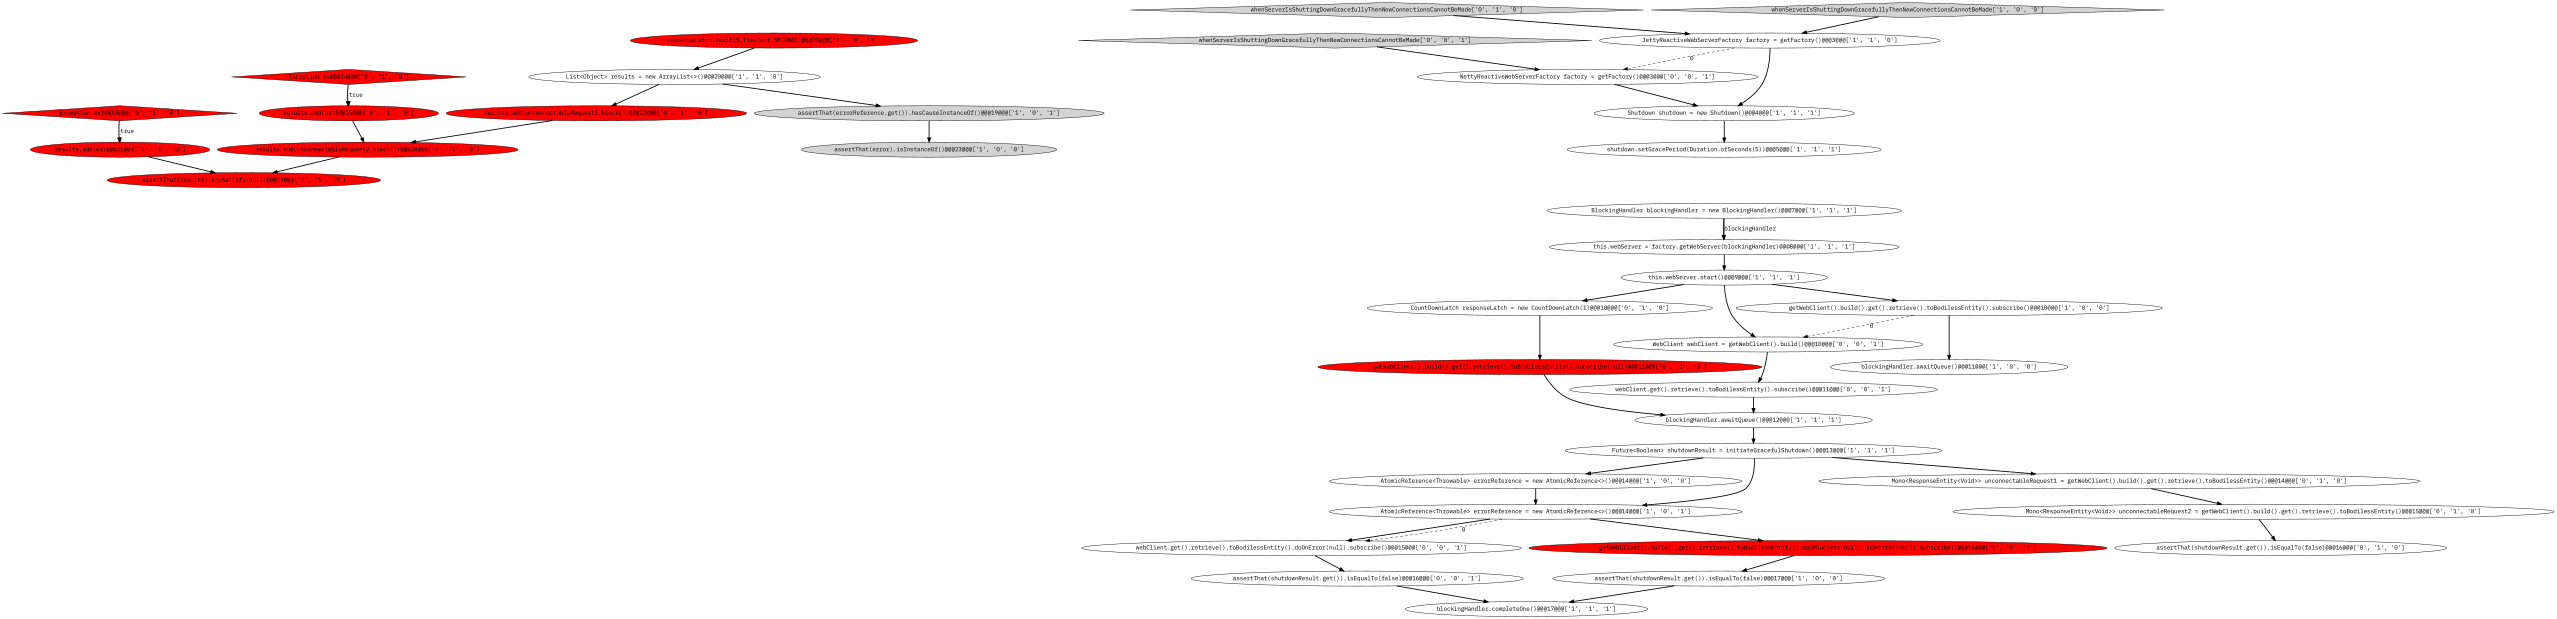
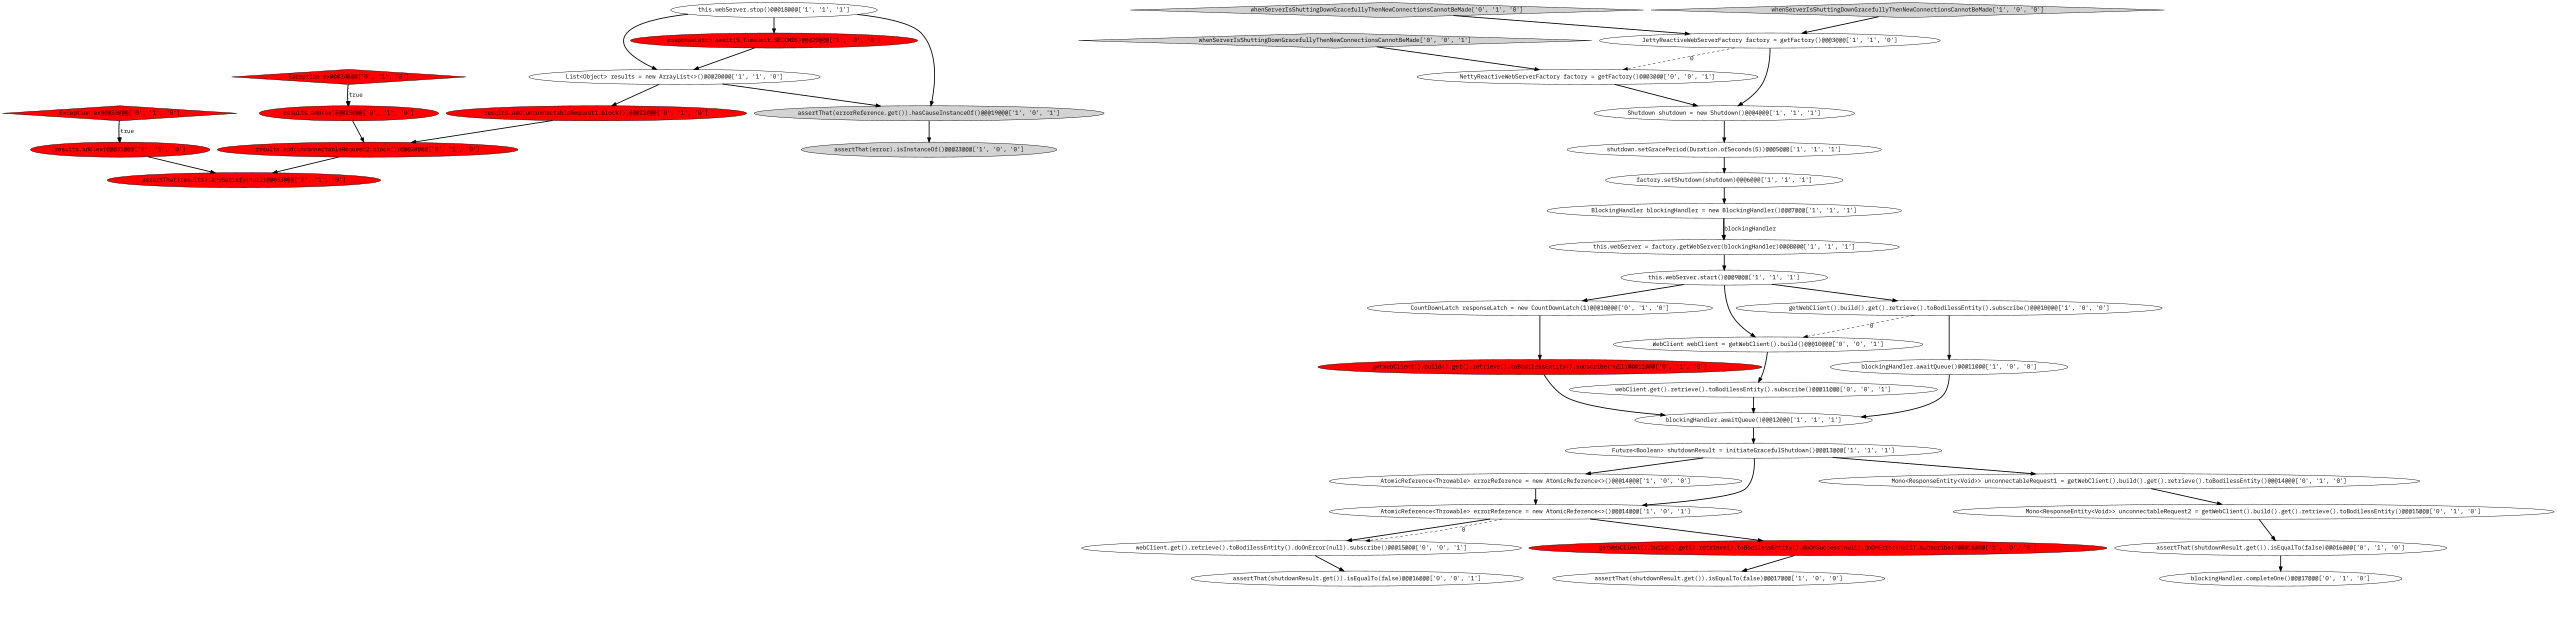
none -> (774, 10)
none -> (1724, 180)
none -> (1917, 408)
none -> (2281, 579)
(1527, 609) -> none
